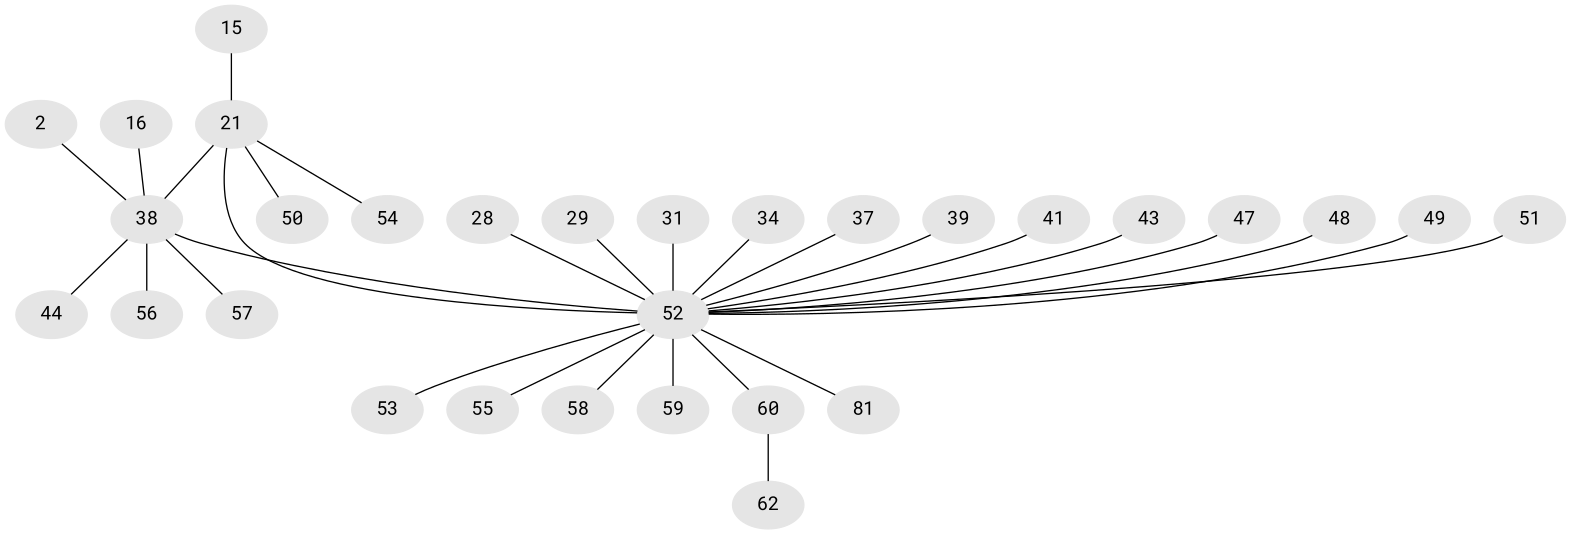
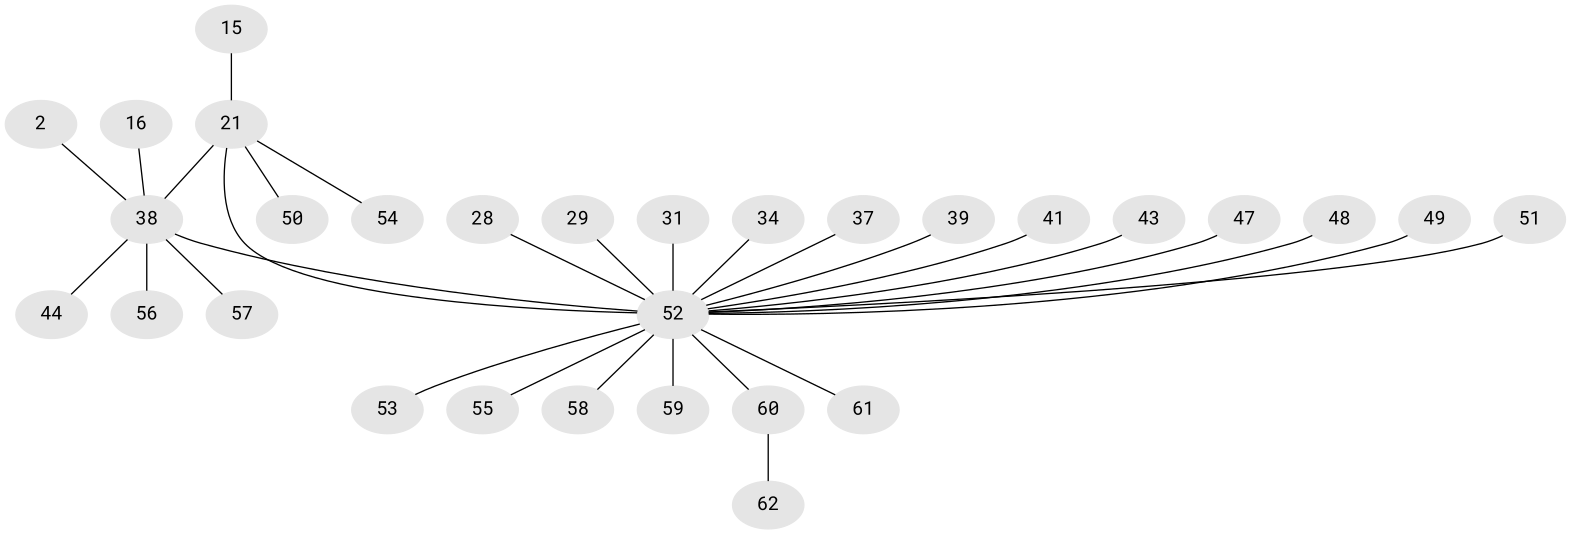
(863, 410) -> (863, 410)
